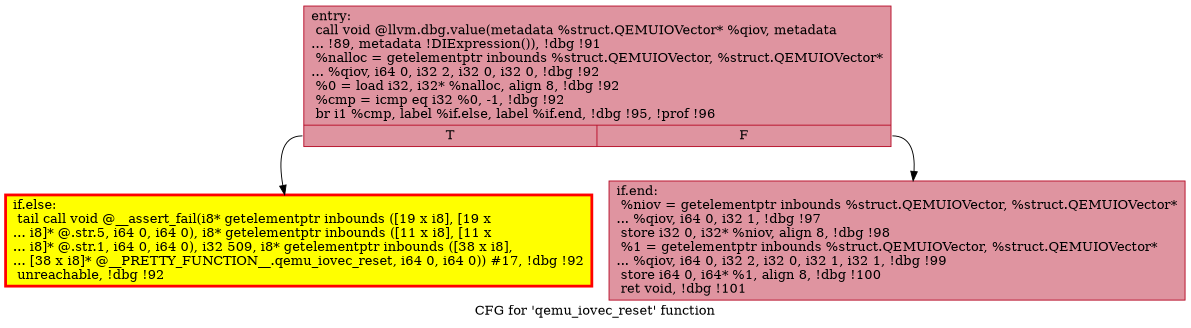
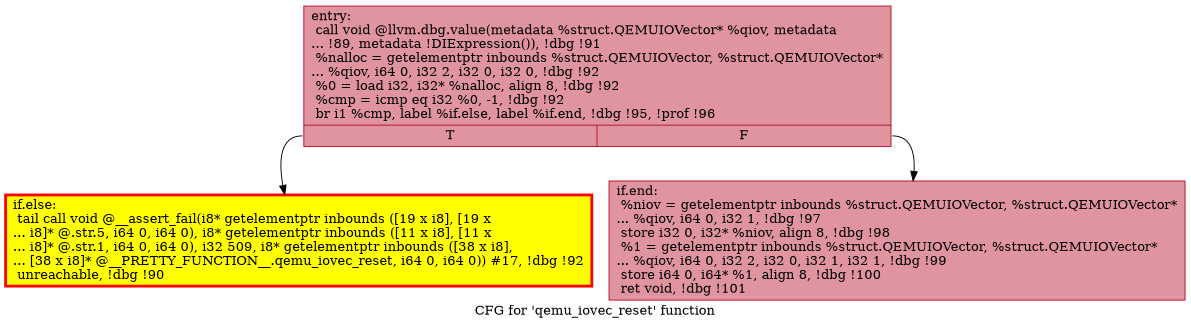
(89, 275) -> (89, 275)
